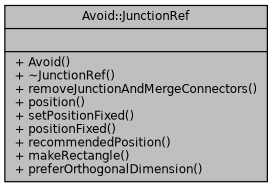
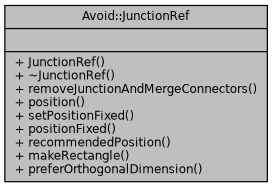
(43, 63) -> (60, 63)
